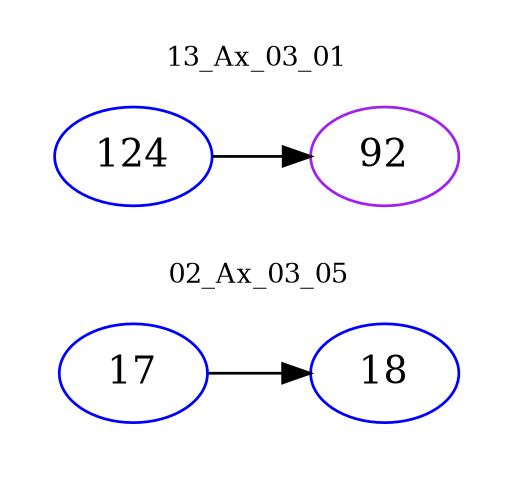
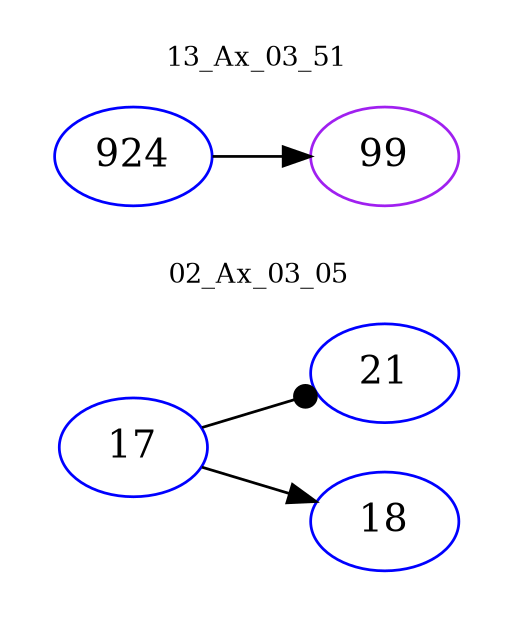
(257, 59) -> (257, 59)
(133, 156) -> (133, 156)
(385, 156) -> (385, 156)
none -> (385, 373)
